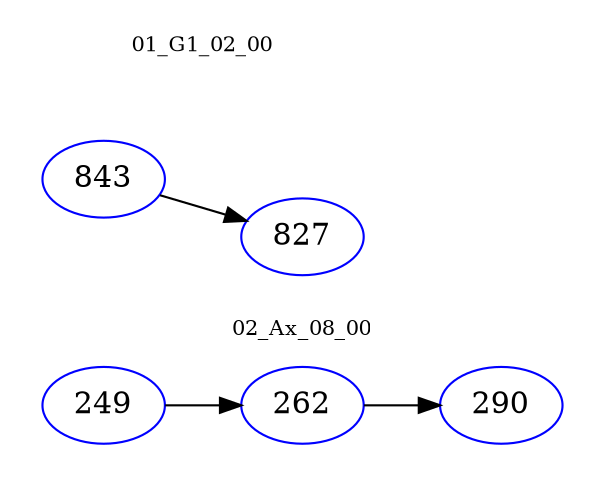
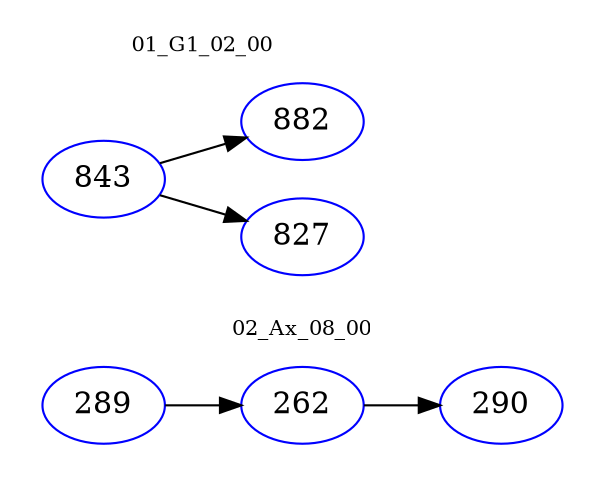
none -> (302, 122)
(104, 405) -> (104, 405)
